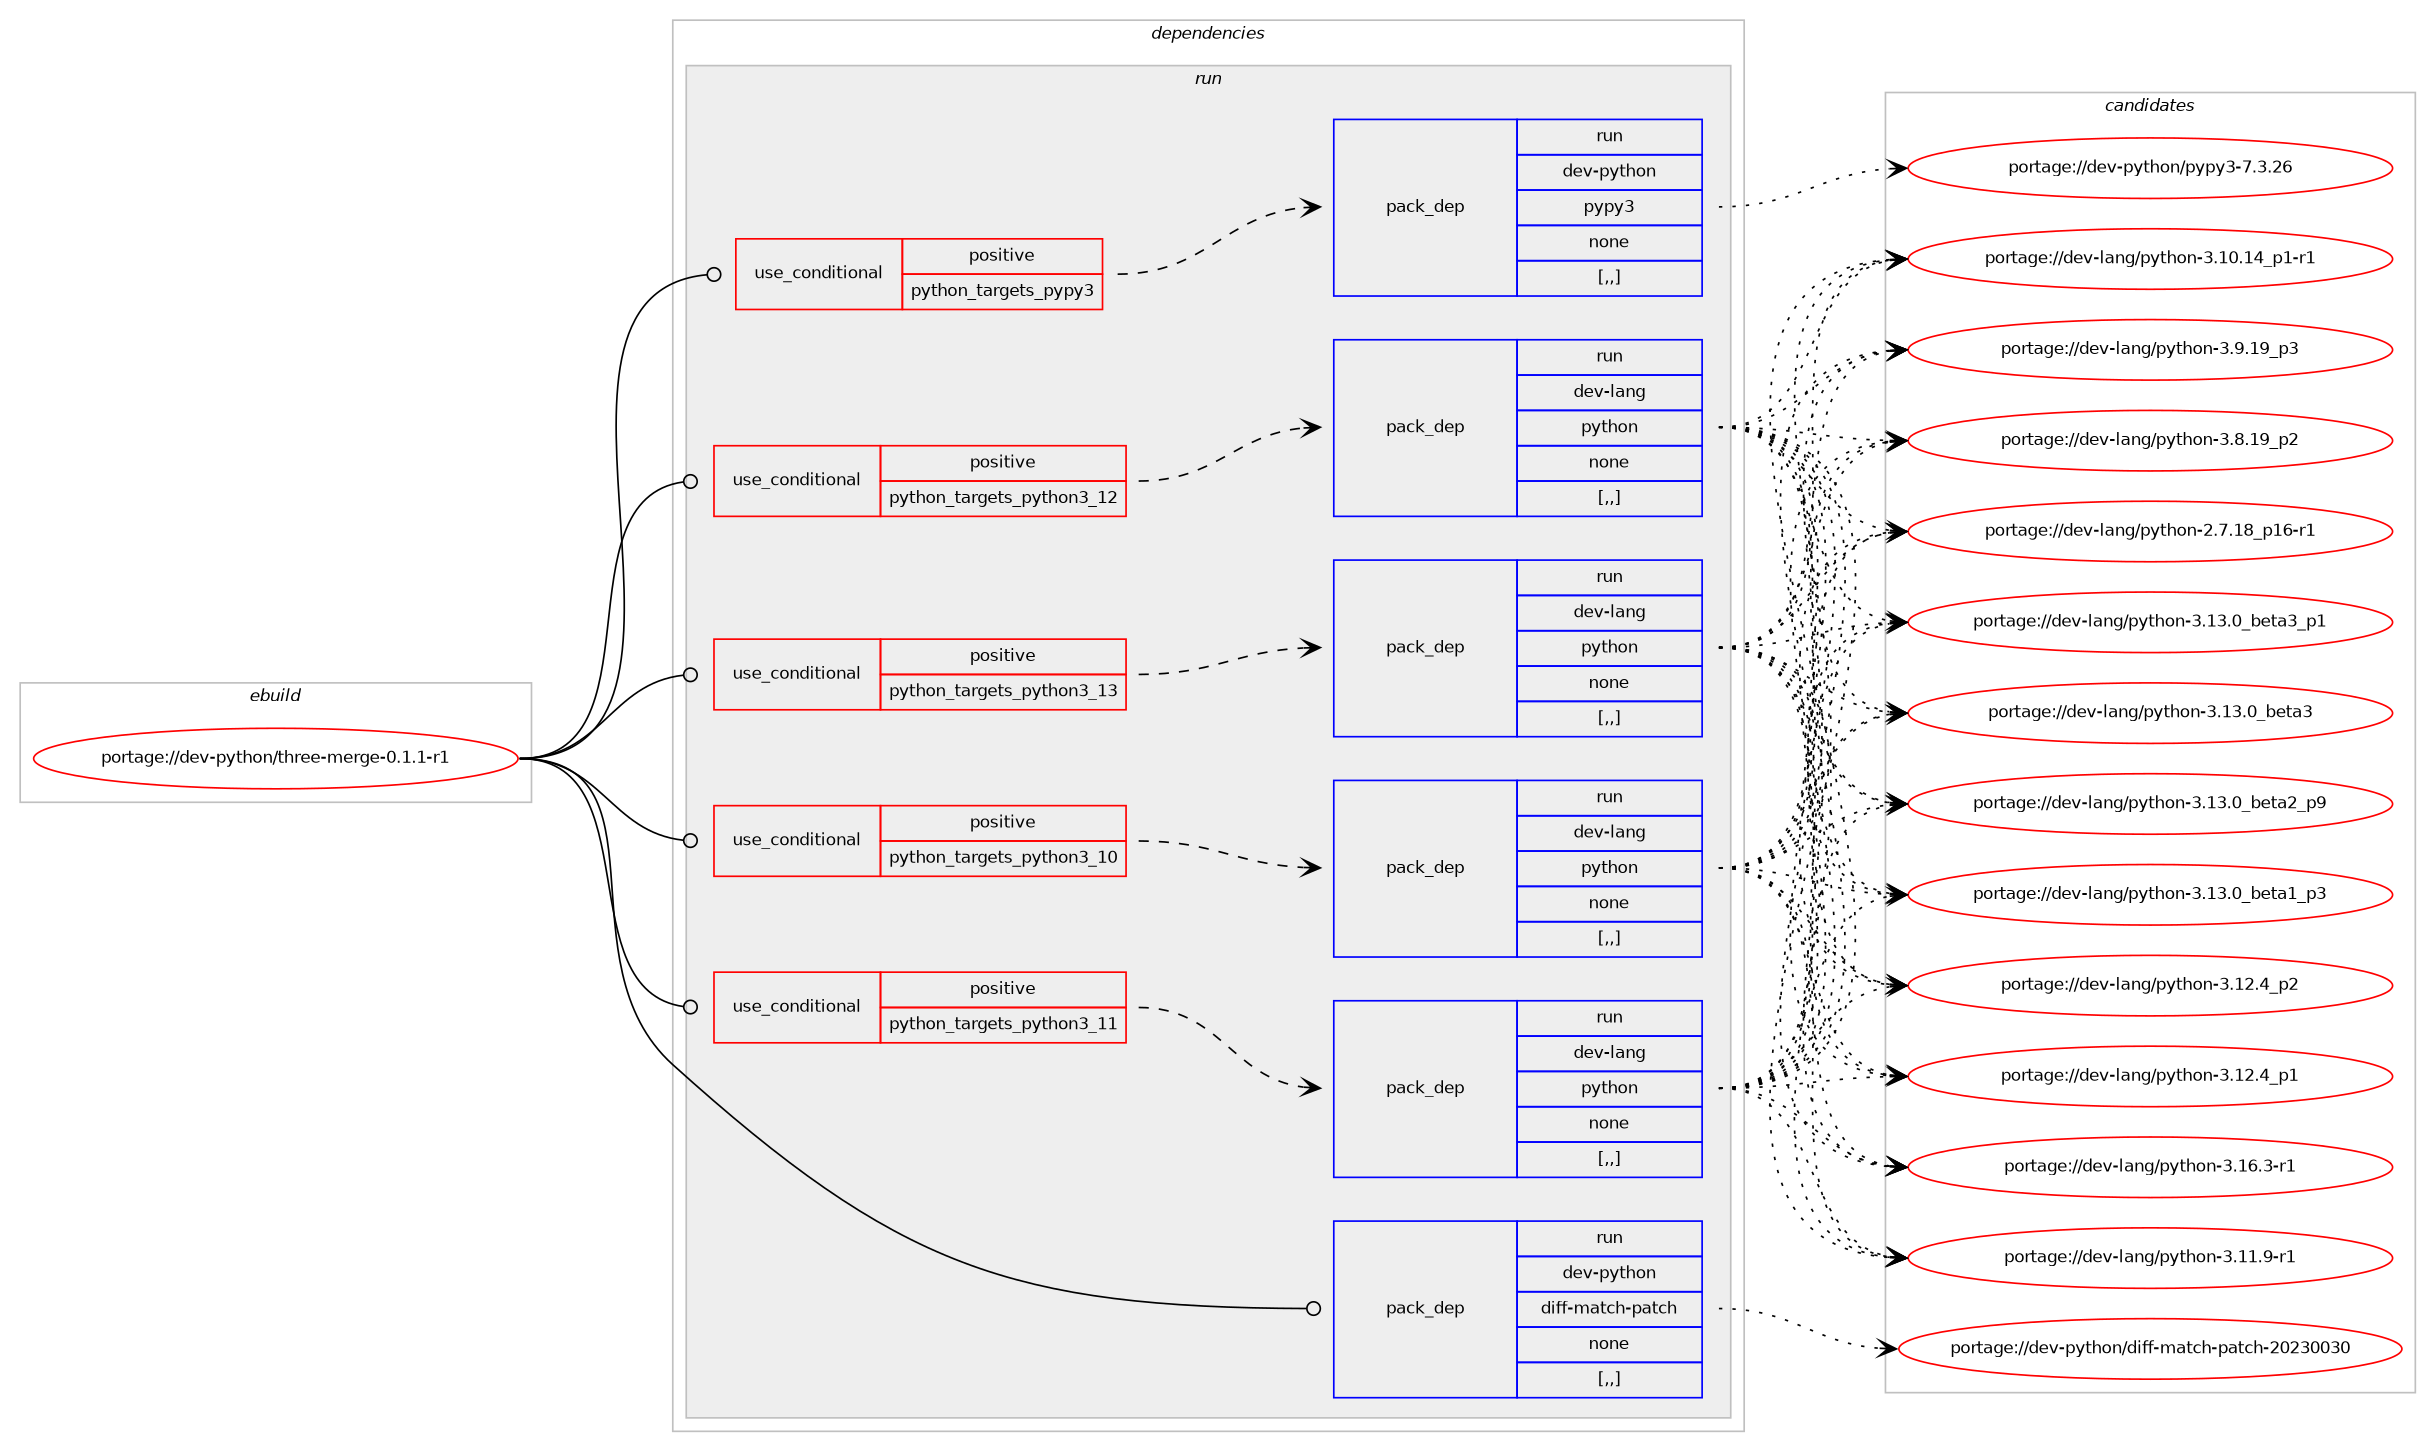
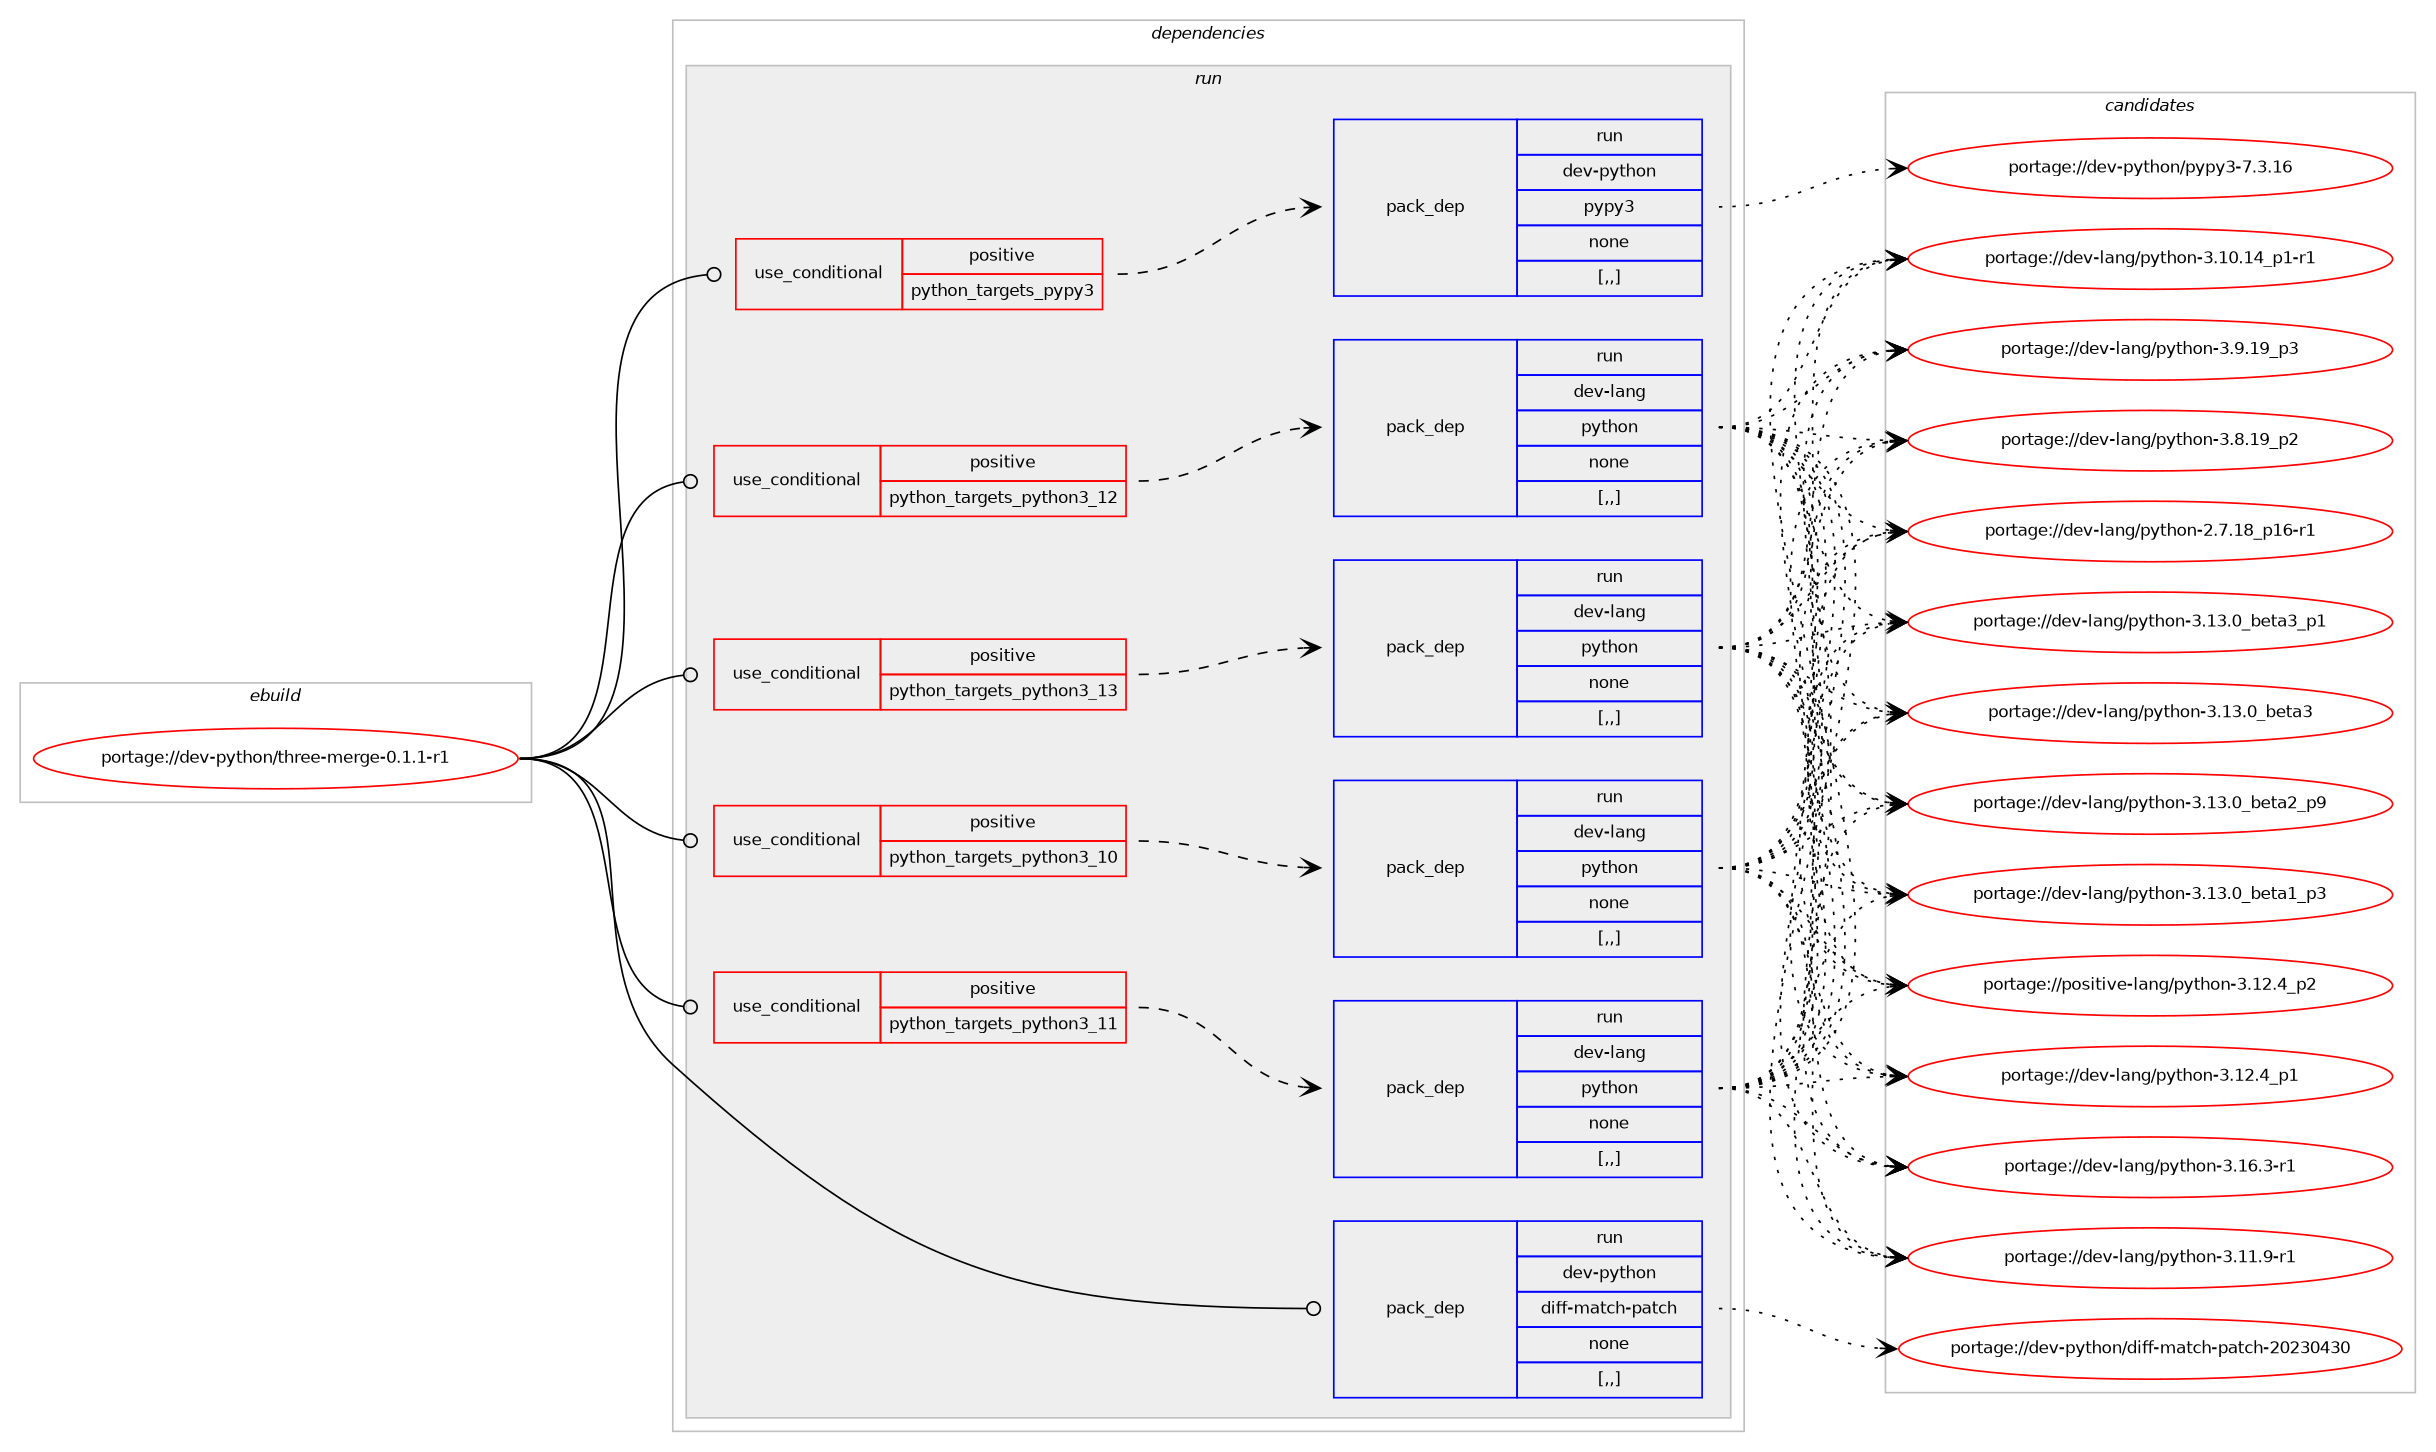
(2150, 168) -> (2150, 168)
(2150, 986) -> (2150, 986)
(2150, 1349) -> (2150, 1349)
